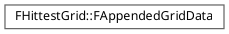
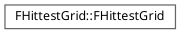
(114, 17) -> (90, 17)
